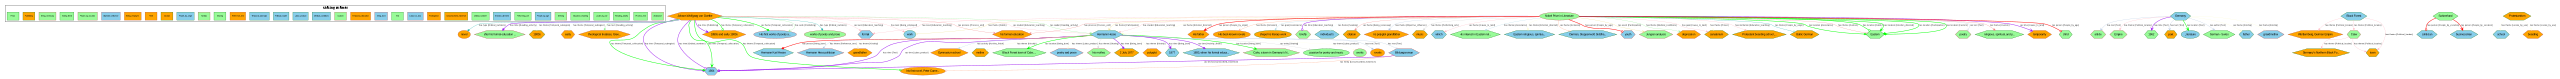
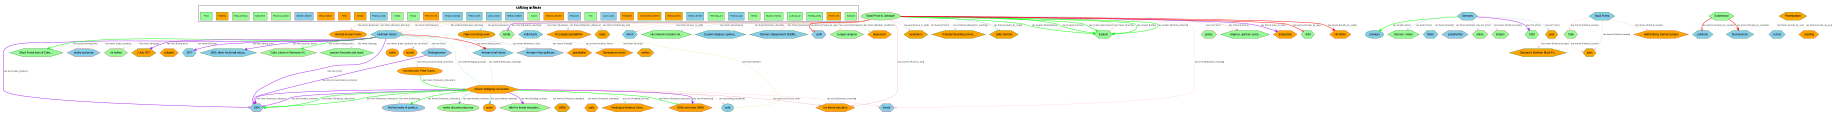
(481, 16) -> (674, 16)
(641, 16) -> (834, 16)
(1352, 34) -> none
(1326, 53) -> (347, 53)
(1360, 53) -> (392, 53)
(785, 63) -> (439, 87)
